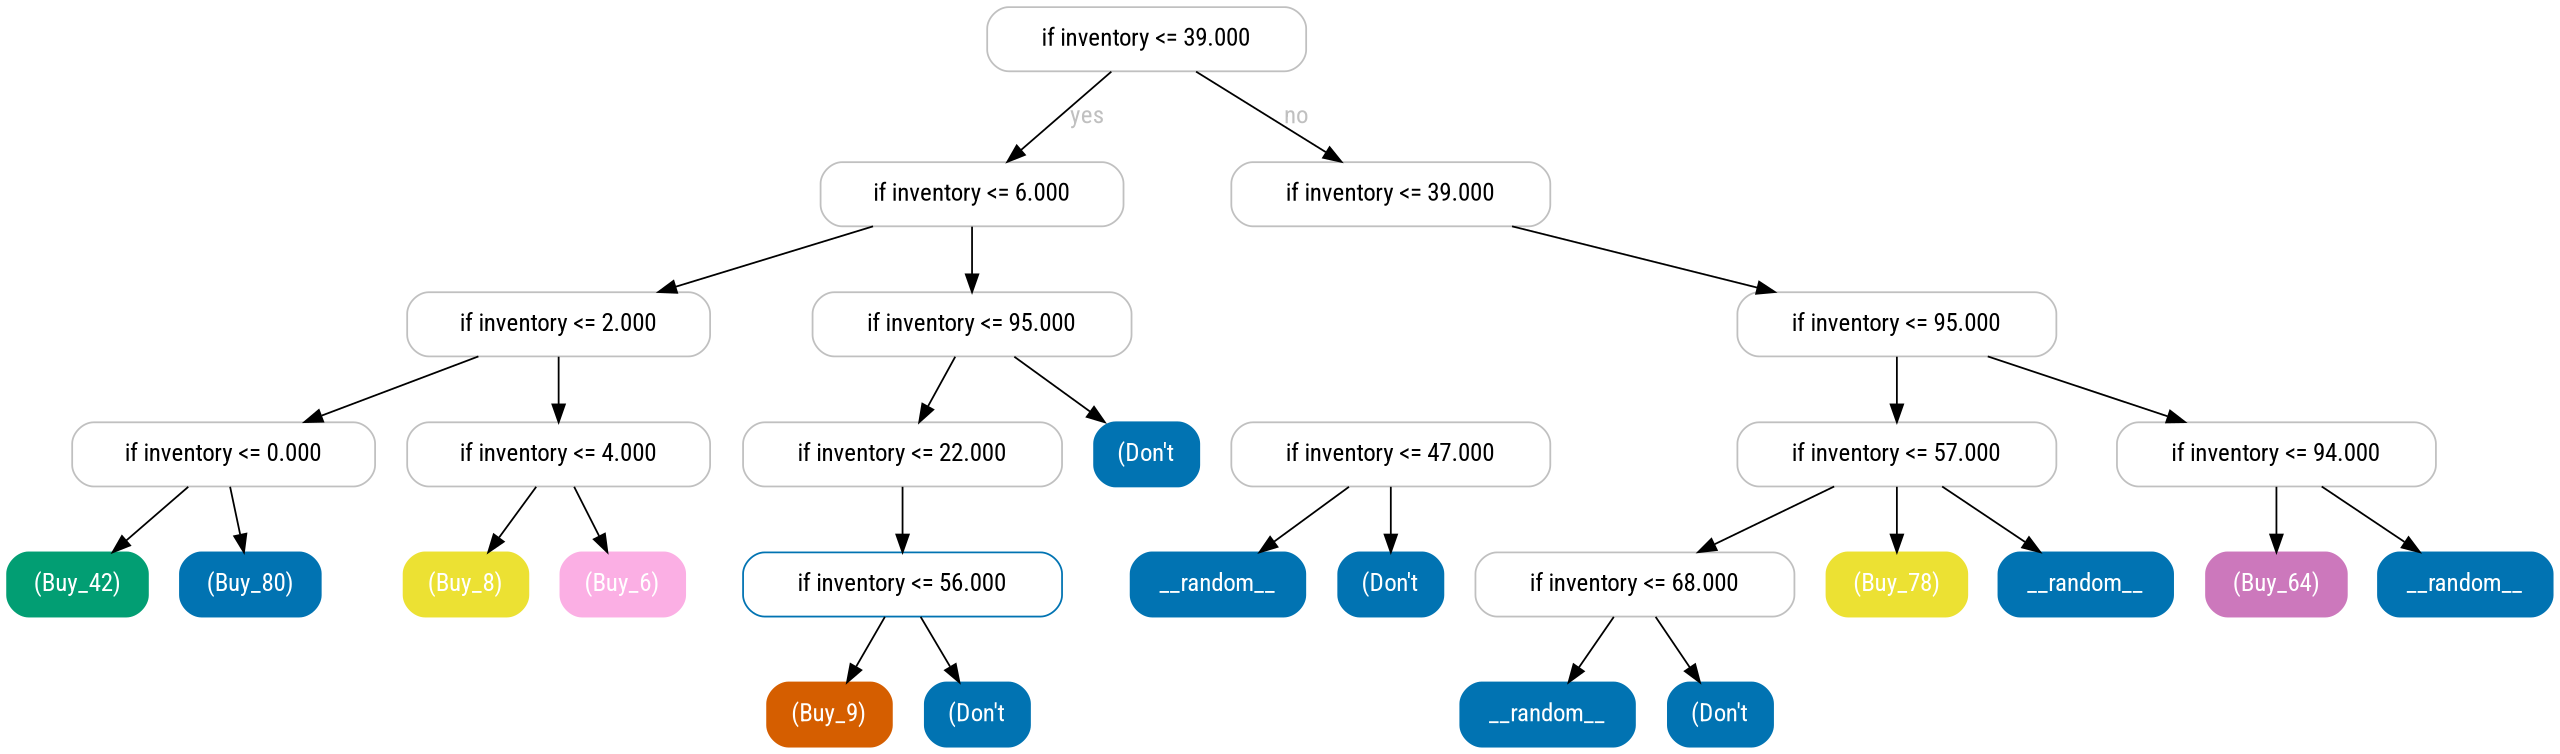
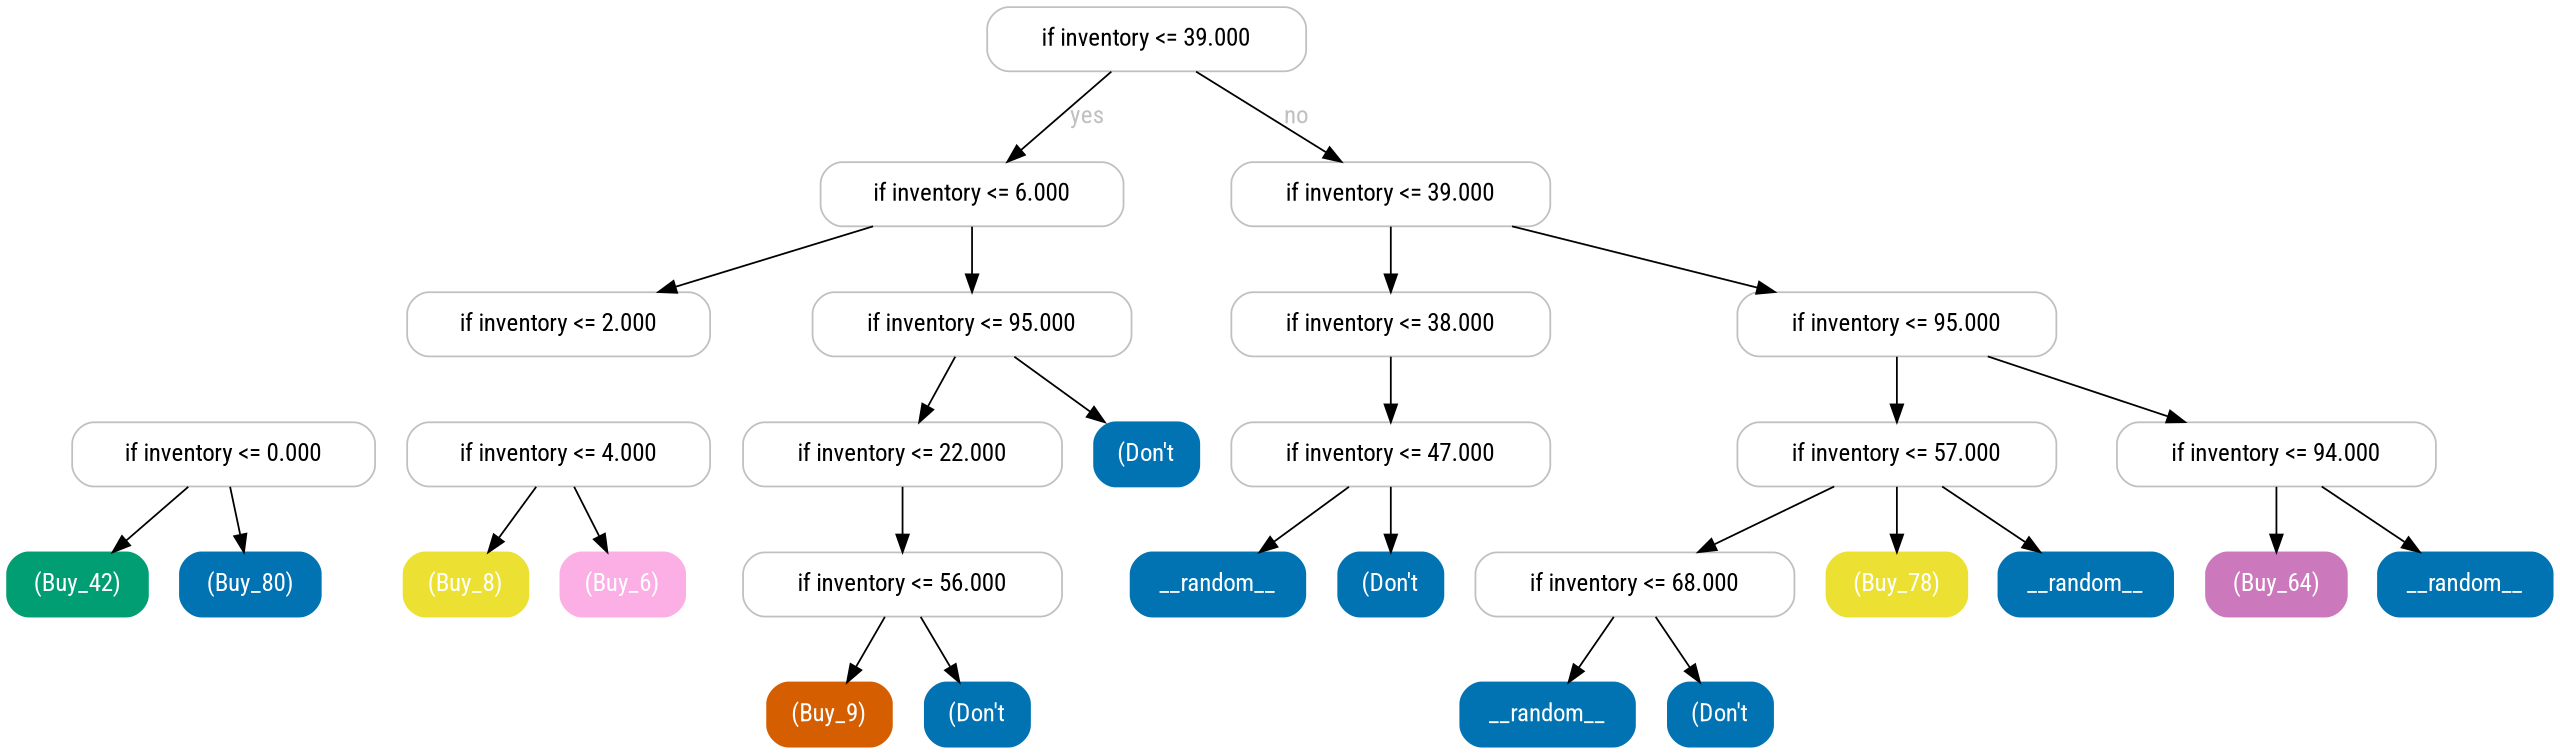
none -> (1391, 324)
(559, 381) -> none
(400, 386) -> none
(903, 584) -> (903, 584)
